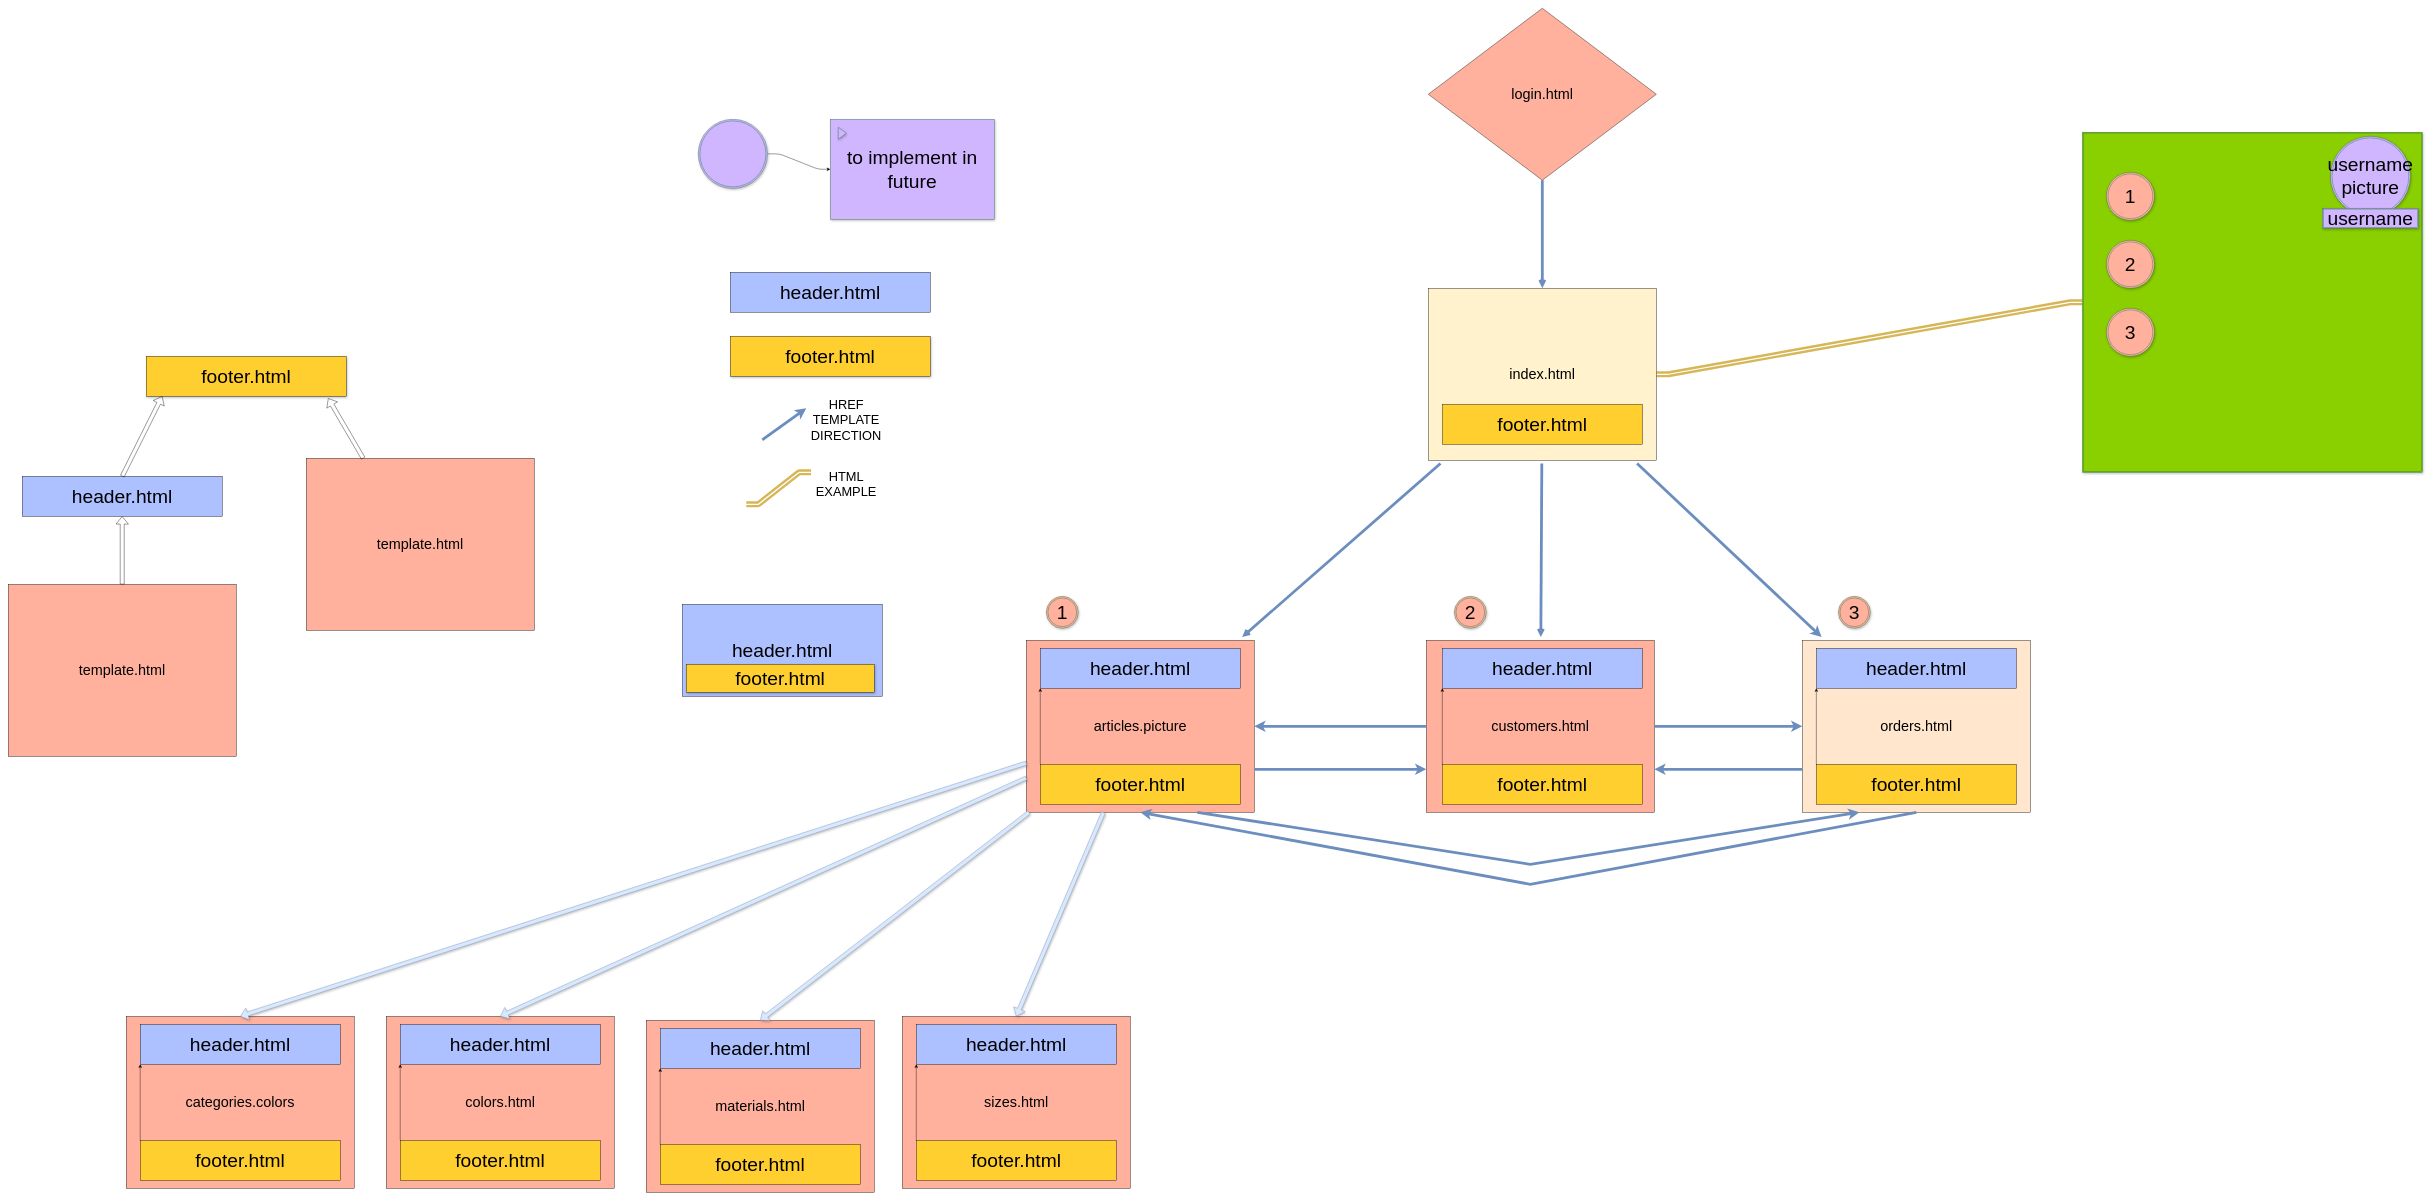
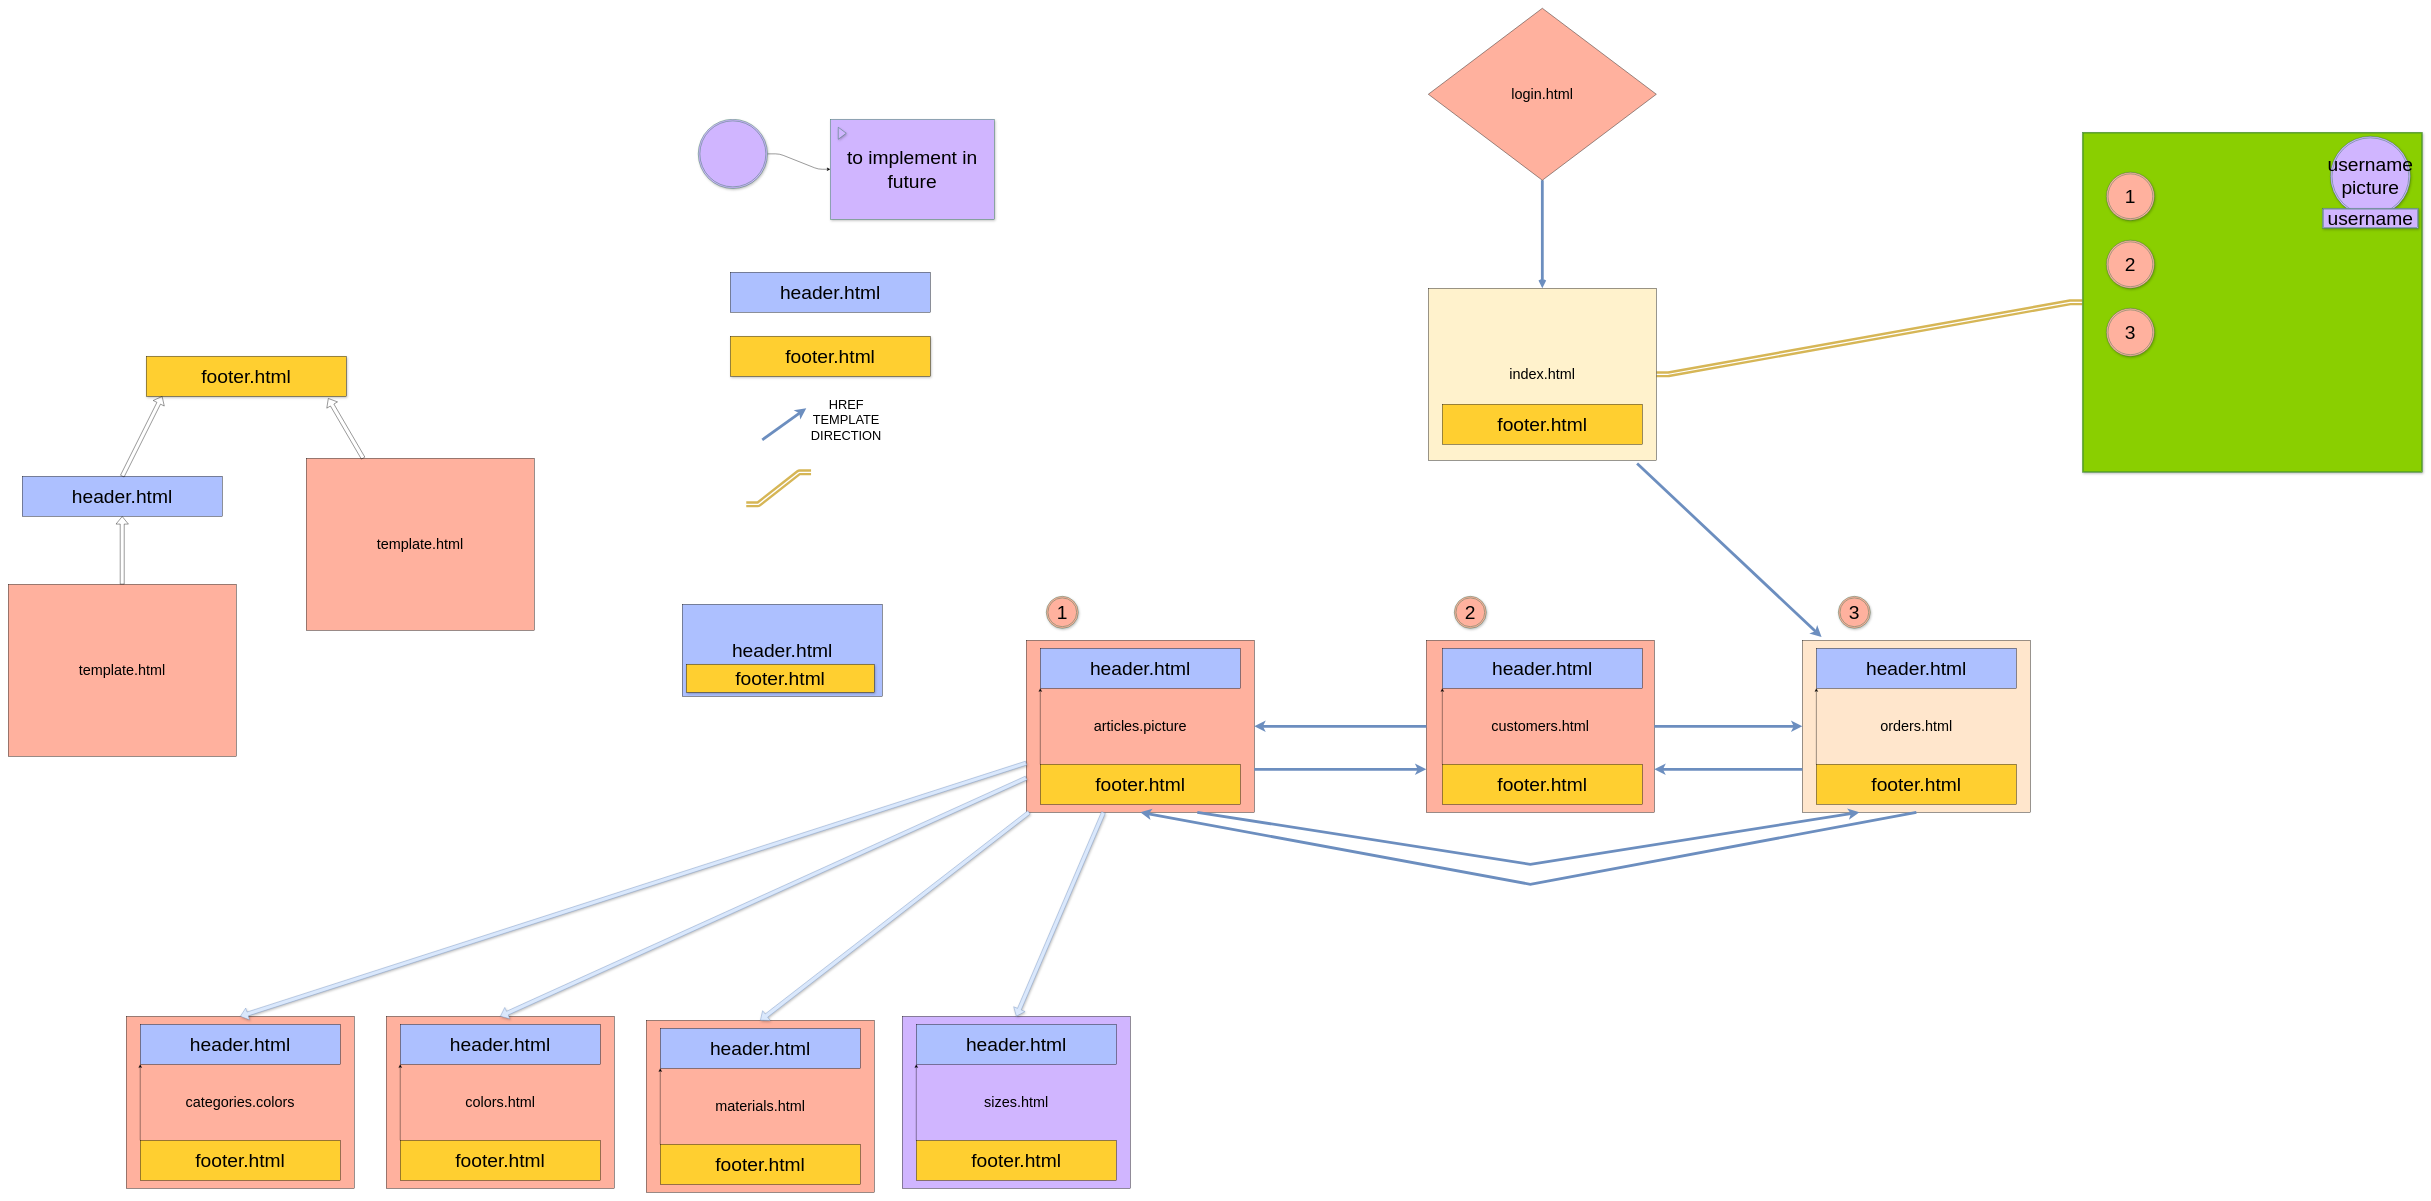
(846, 484) -> none
(1541, 547) -> none
(1344, 548) -> none
(1016, 1102) -> (1016, 1102)
